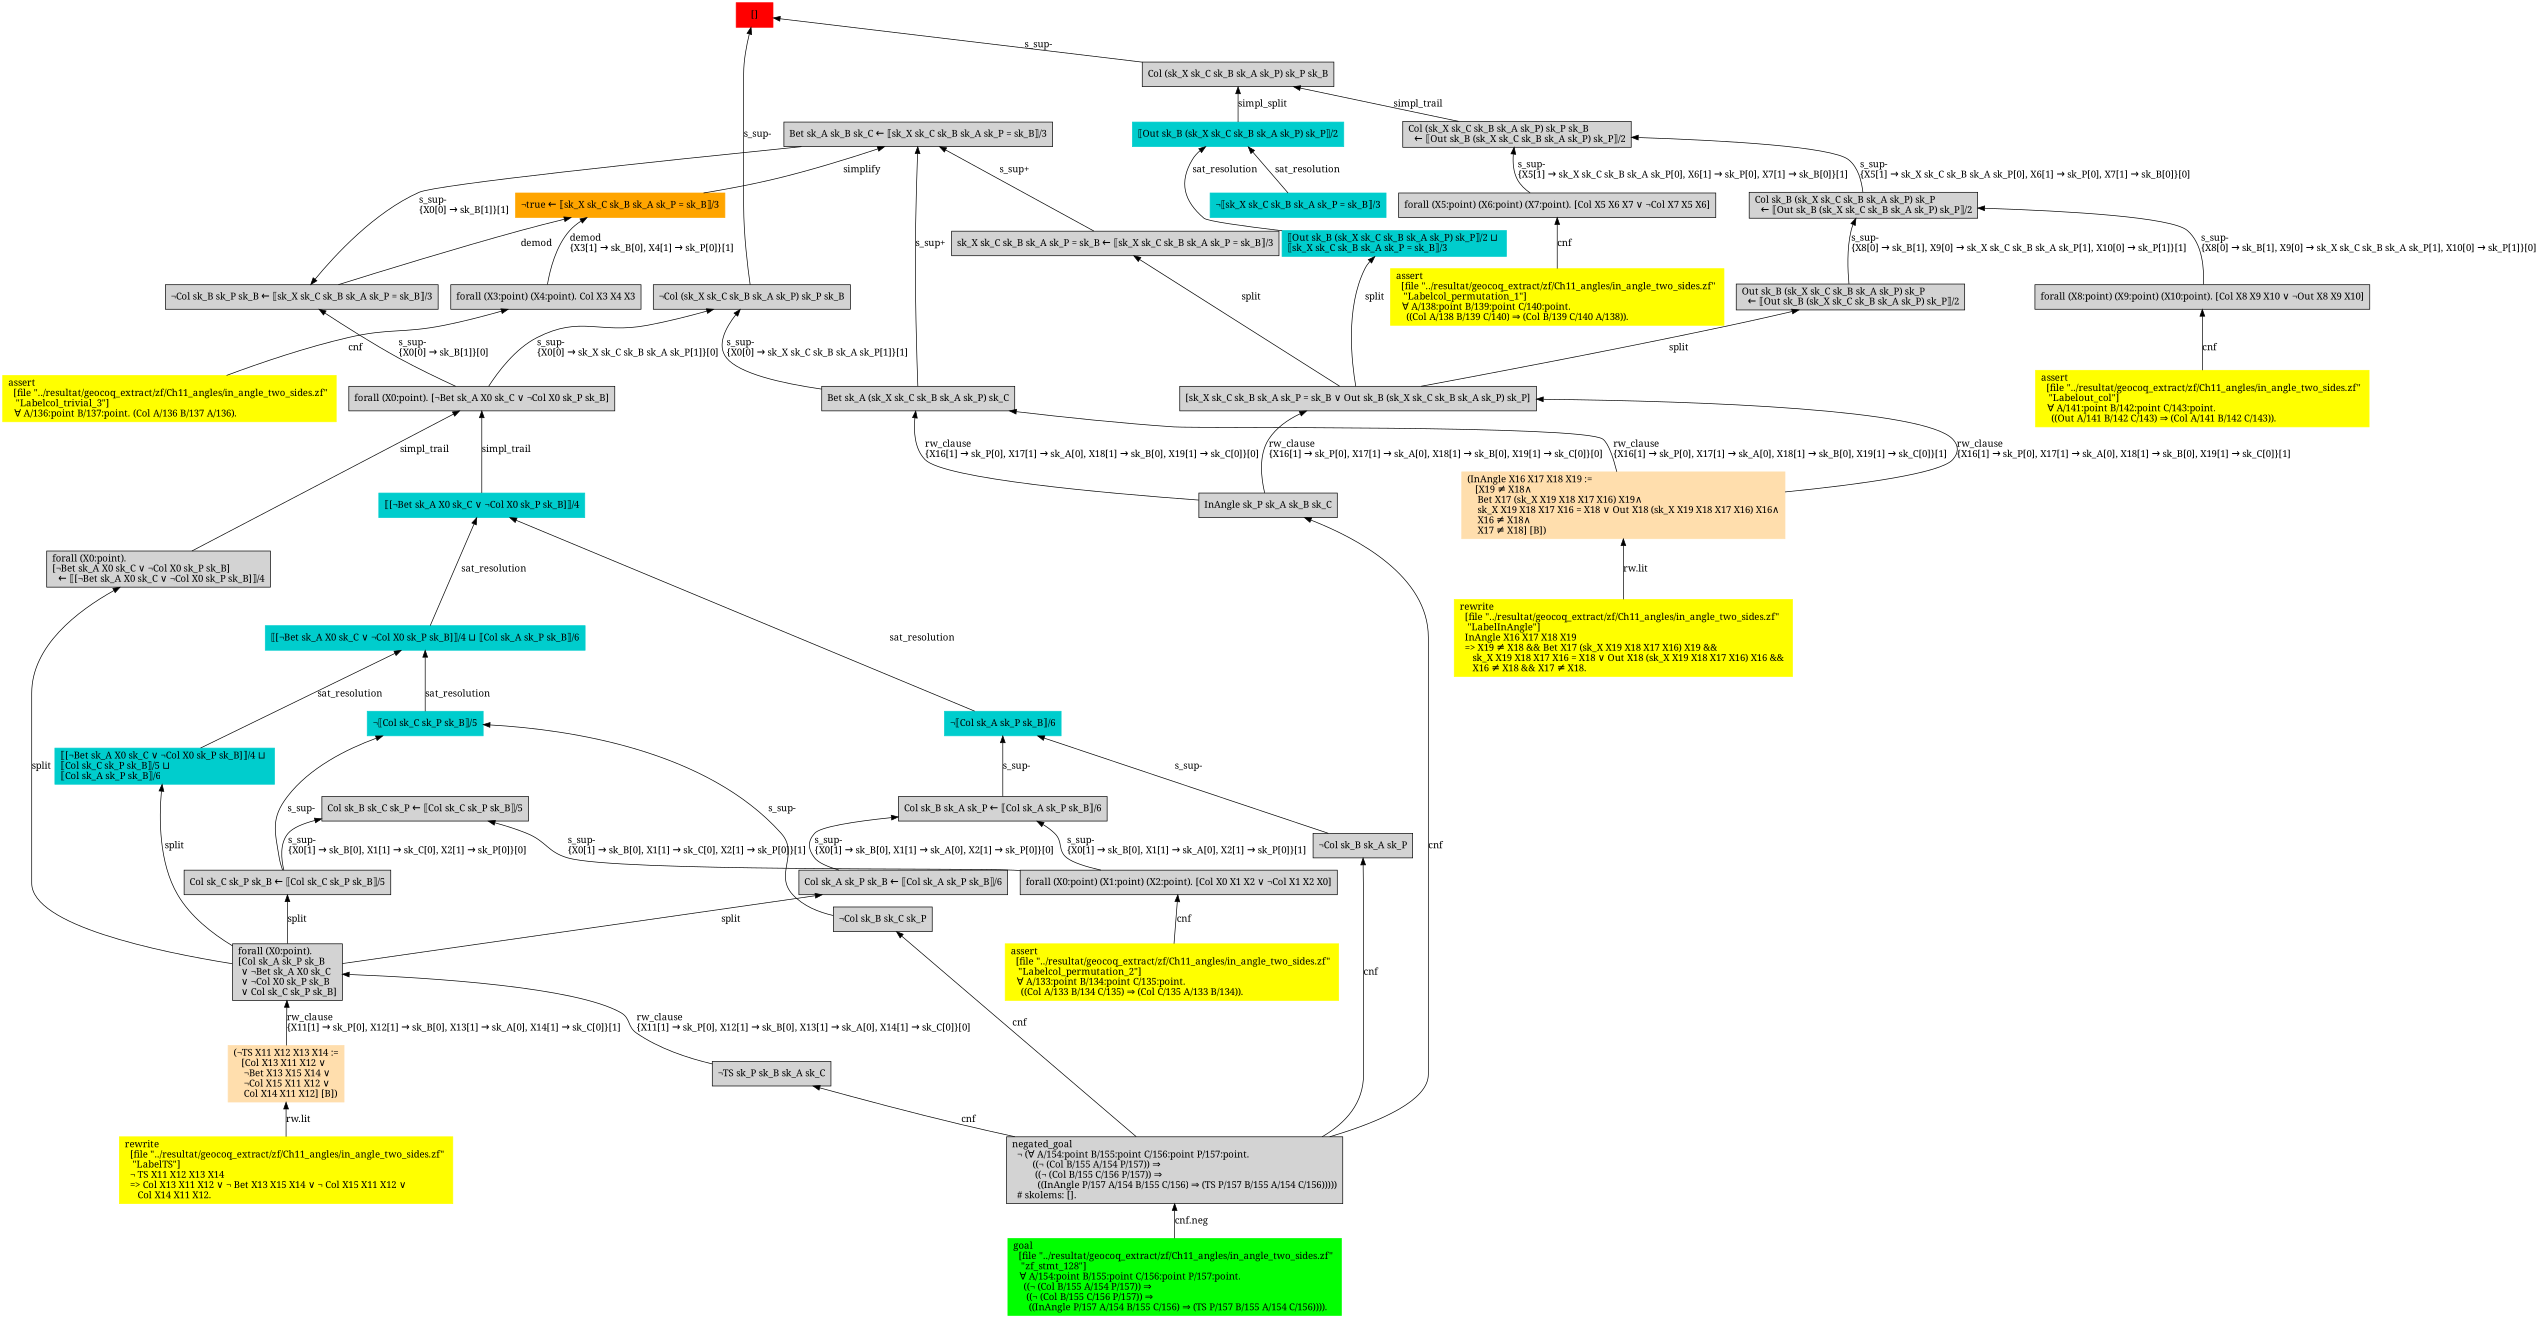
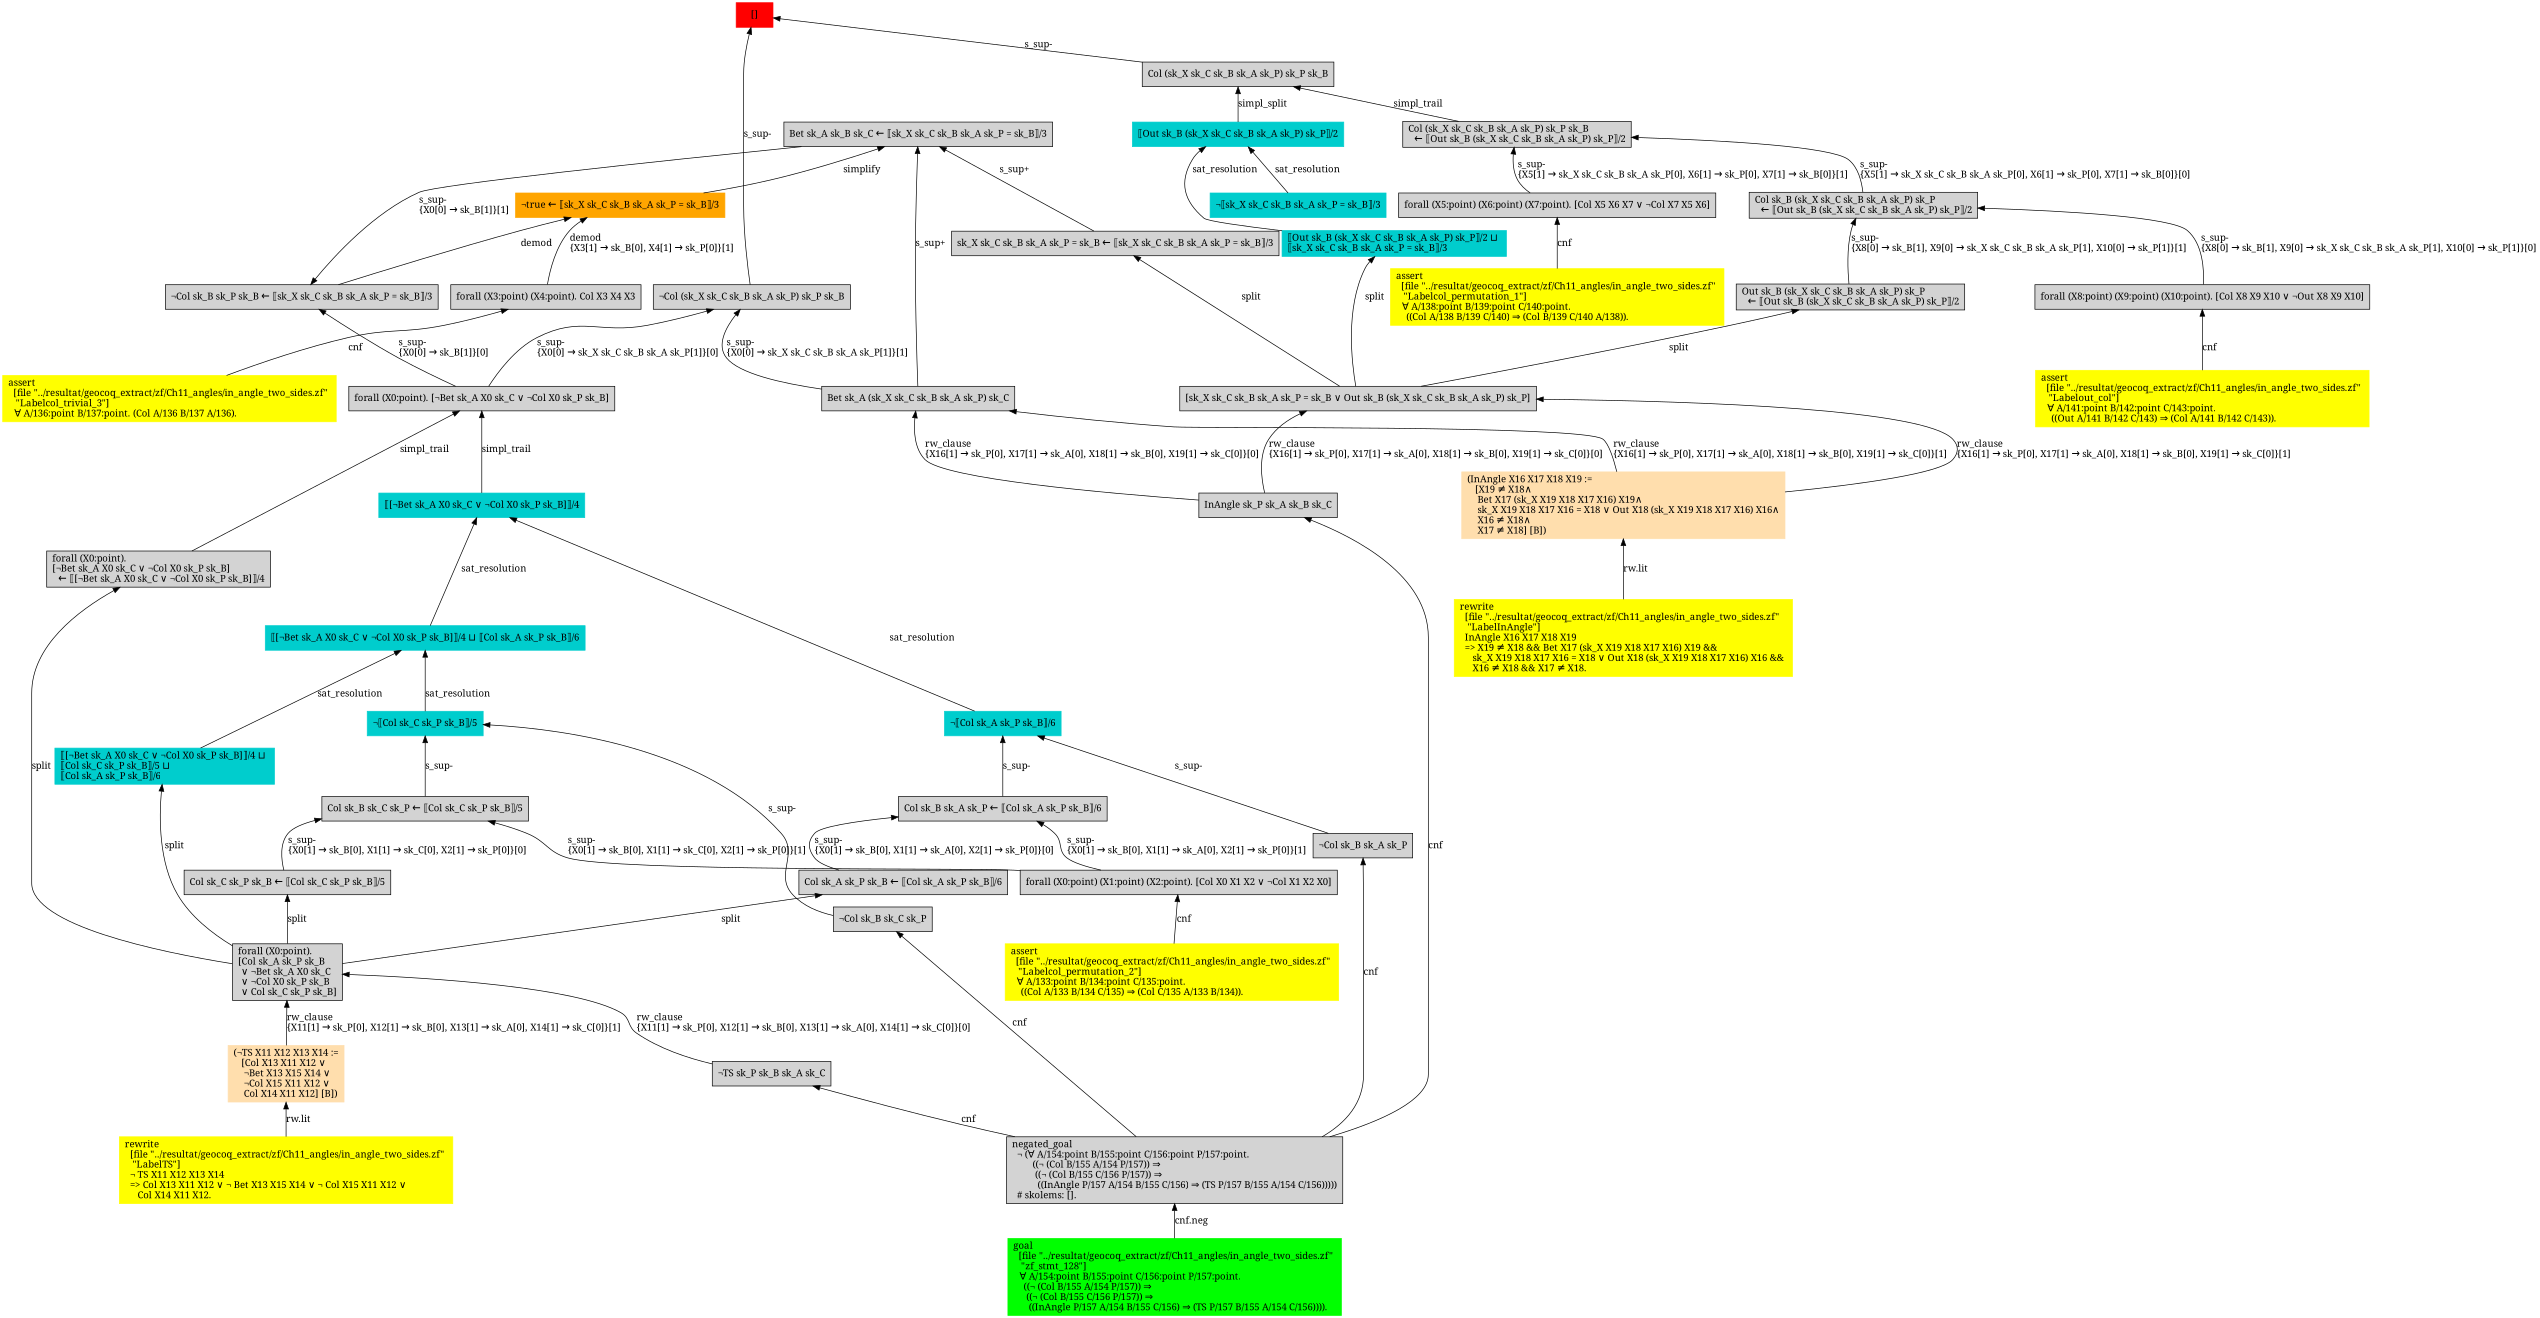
(297, 785) -> (425, 770)
